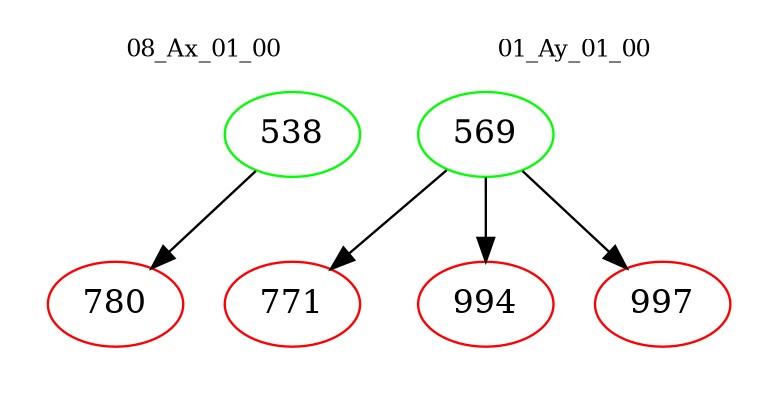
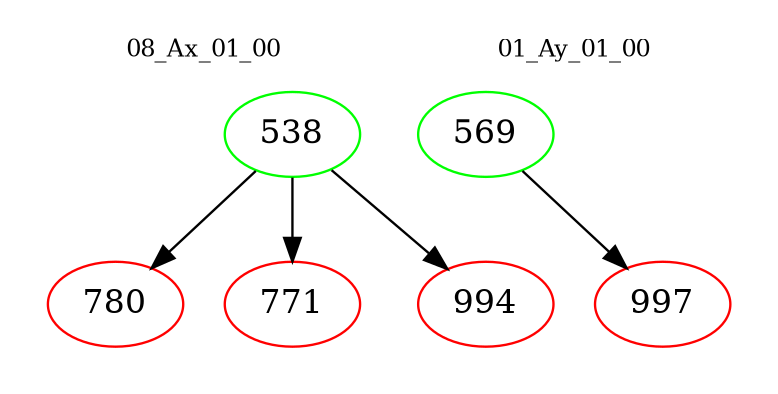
(415, 197) -> (292, 208)
(486, 208) -> (363, 197)
